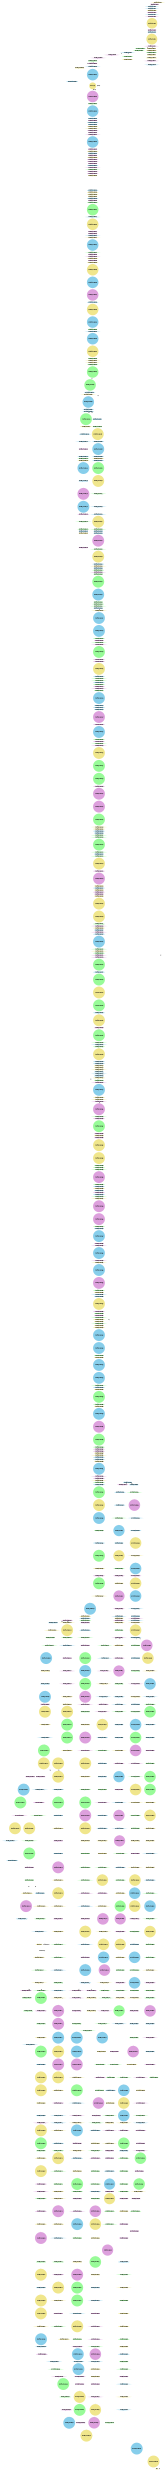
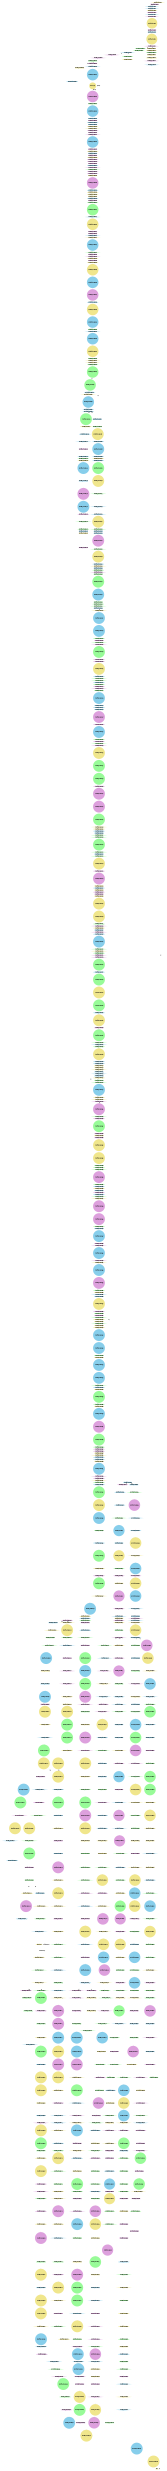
none -> (93, 183)
(99, 1082) -> (99, 1082)
(30, 1777) -> none
none -> (114, 2038)
